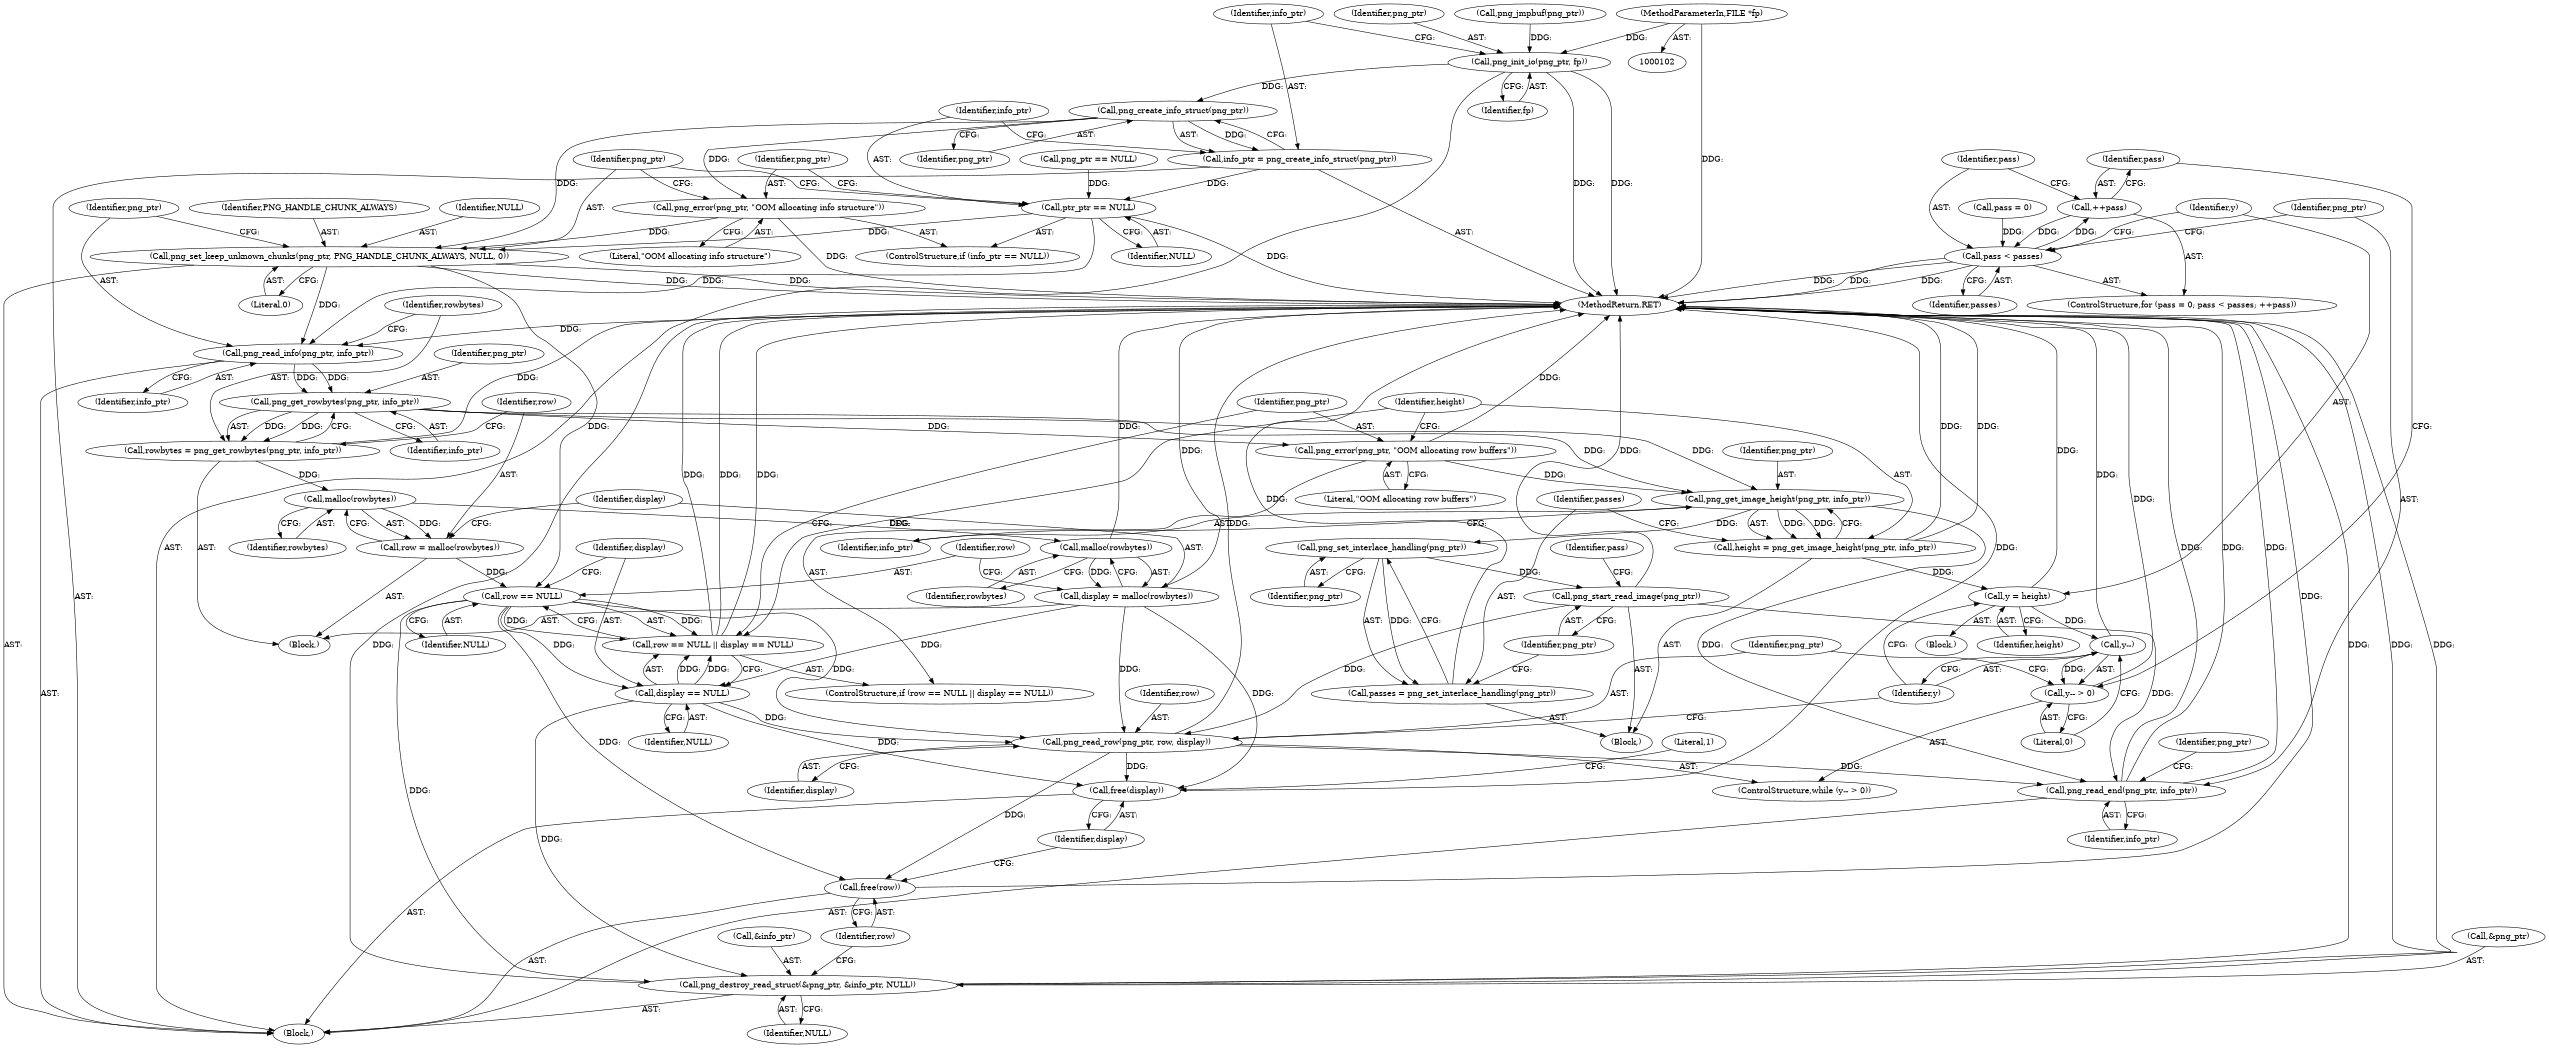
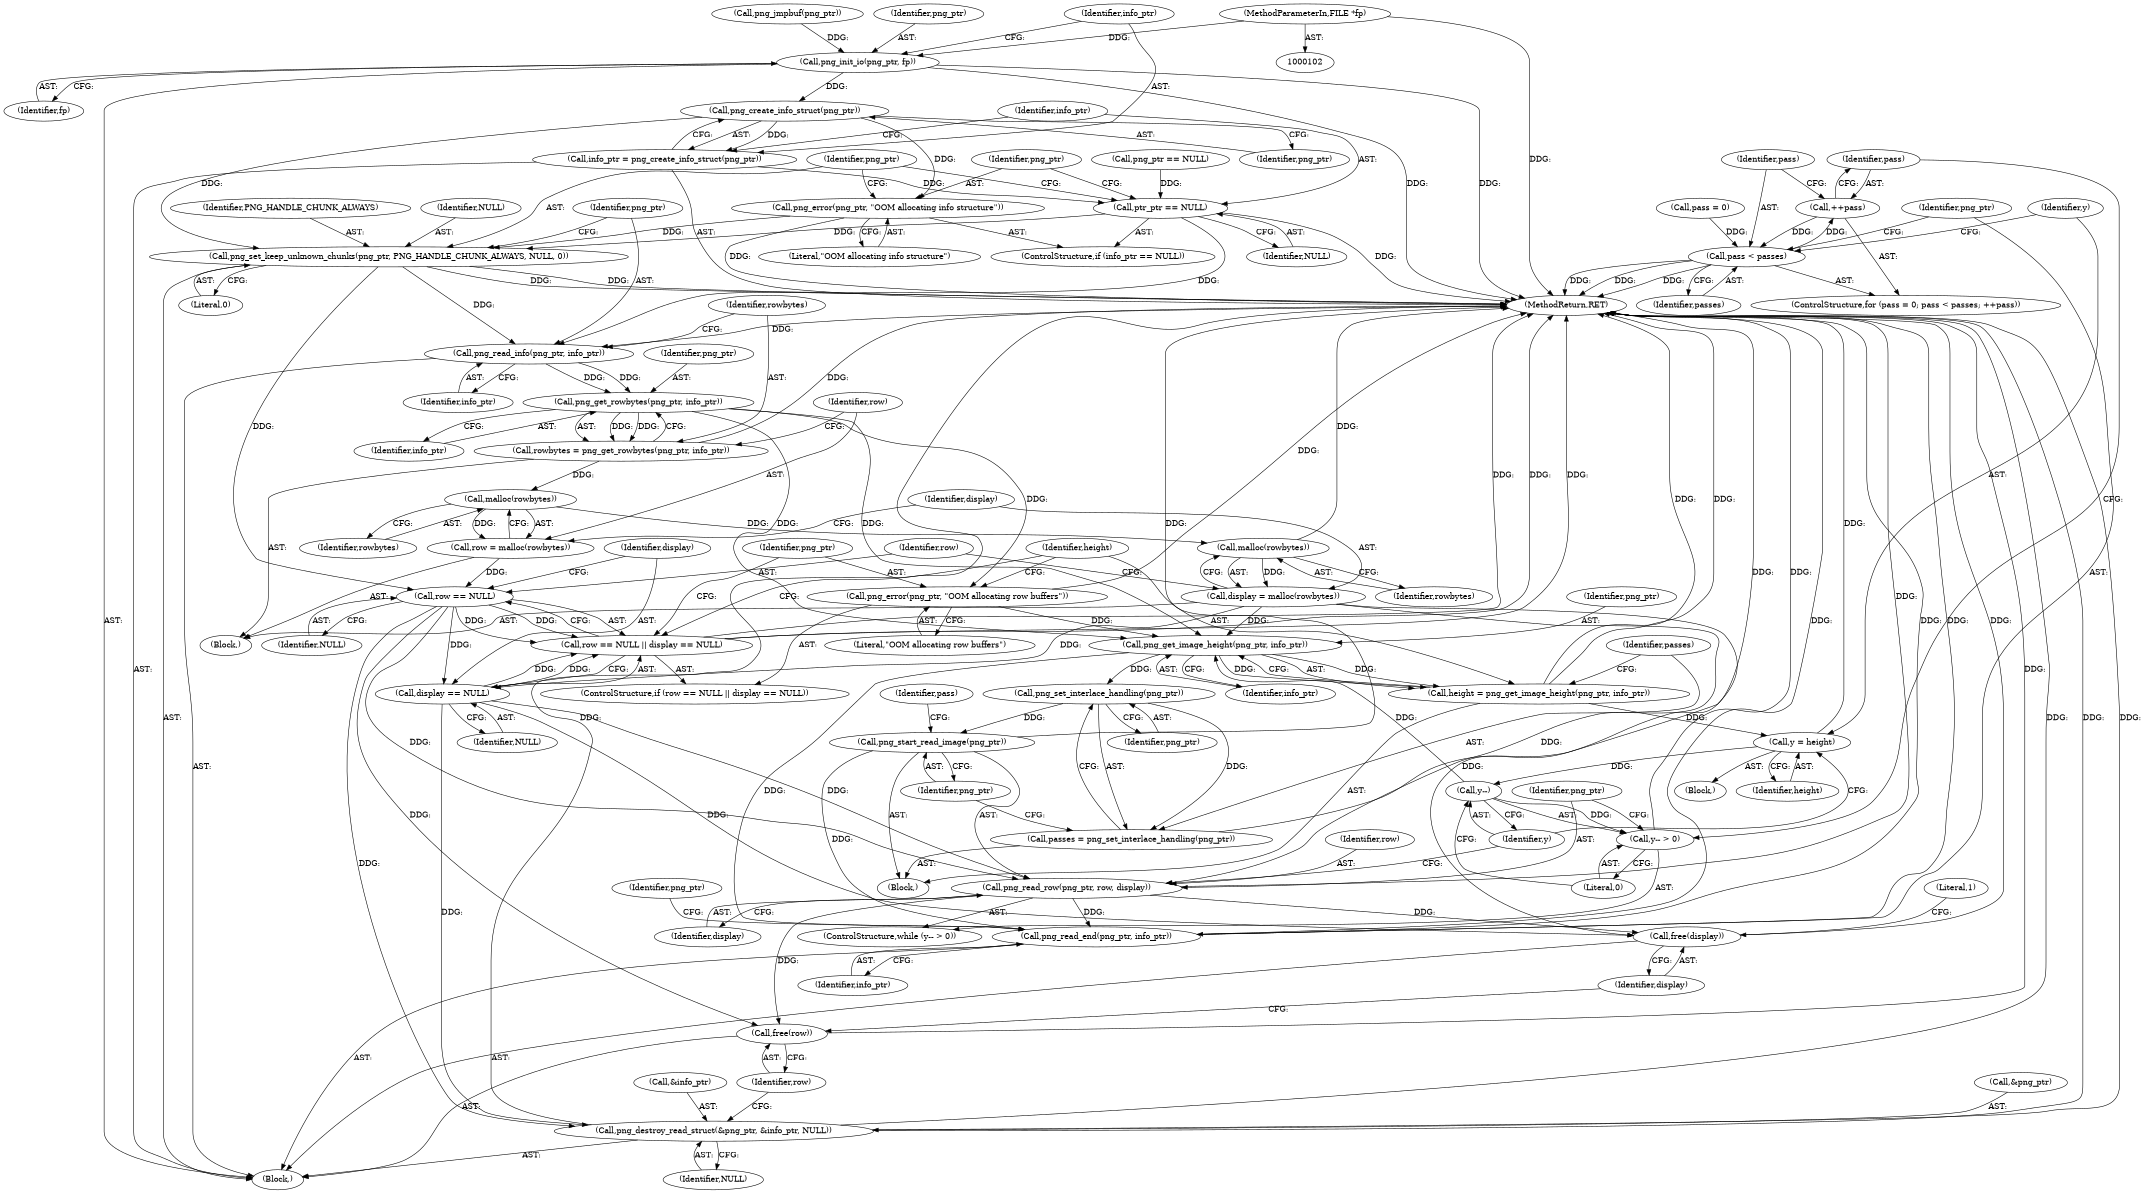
(1221, 324) -> (1246, 619)
(2040, 328) -> (1351, 689)
(1356, 670) -> (990, 815)
